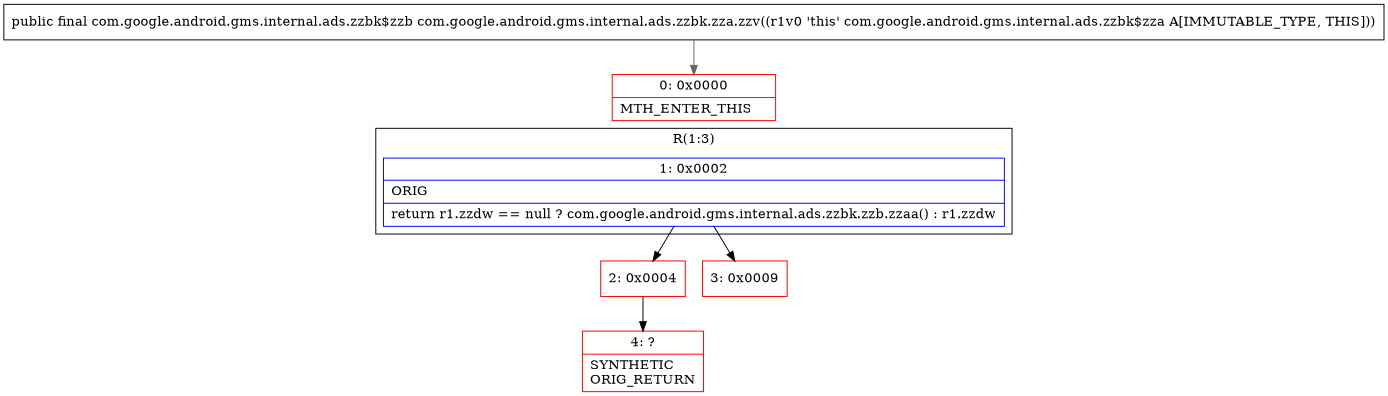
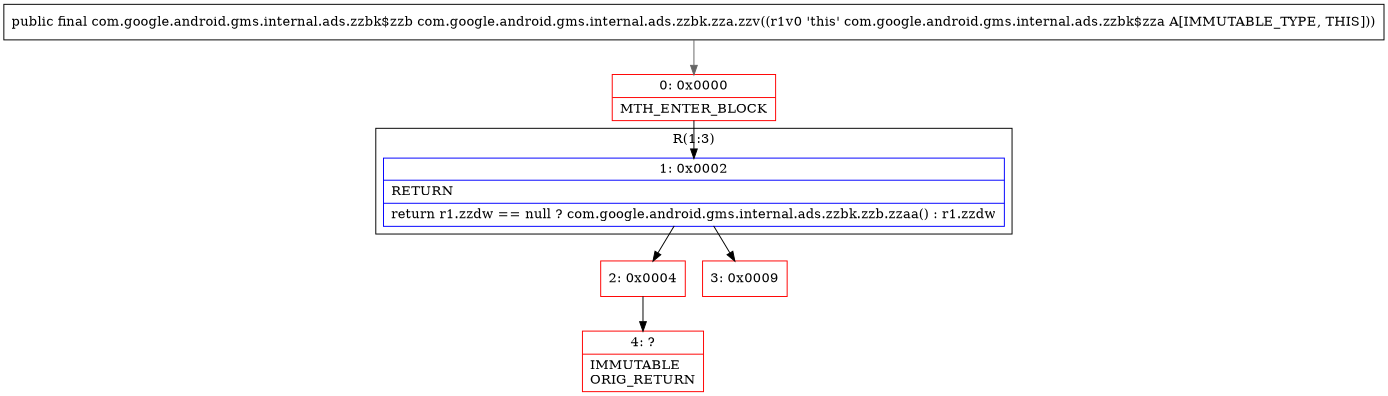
(686, 109) -> (694, 109)
none -> (694, 135)
(410, 191) -> (422, 191)
(632, 365) -> (635, 365)
